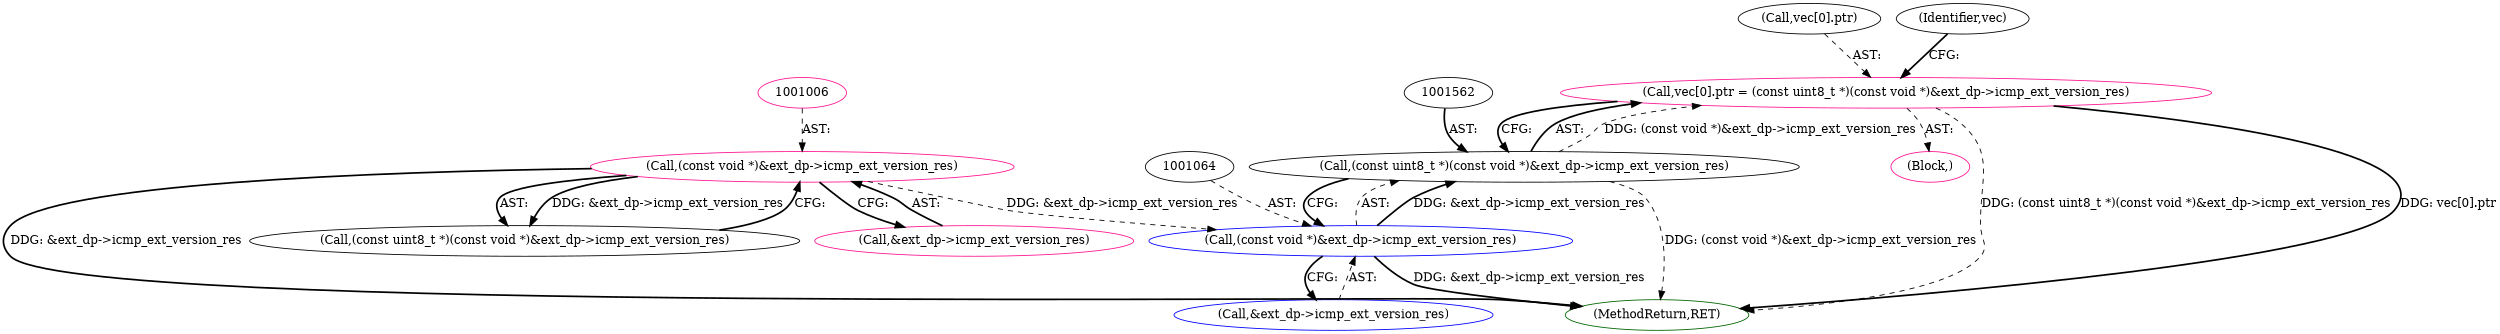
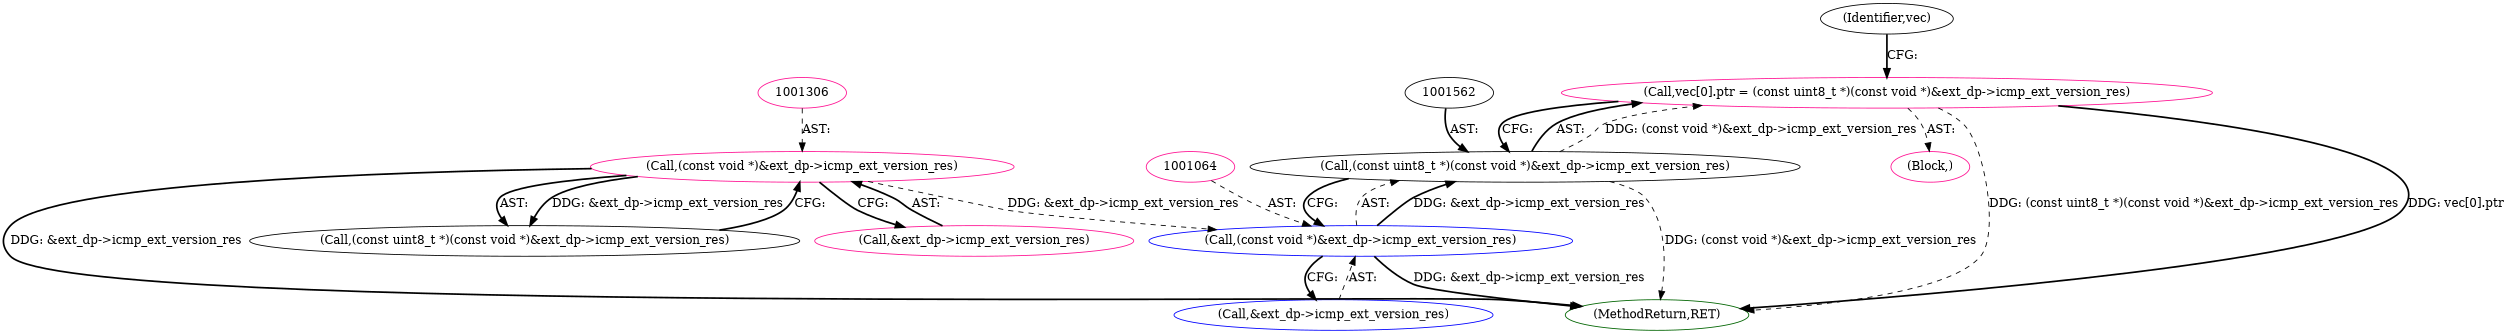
(1809, 19) -> none
(802, 93) -> (802, 93)
(1190, 167) -> (1190, 167)
